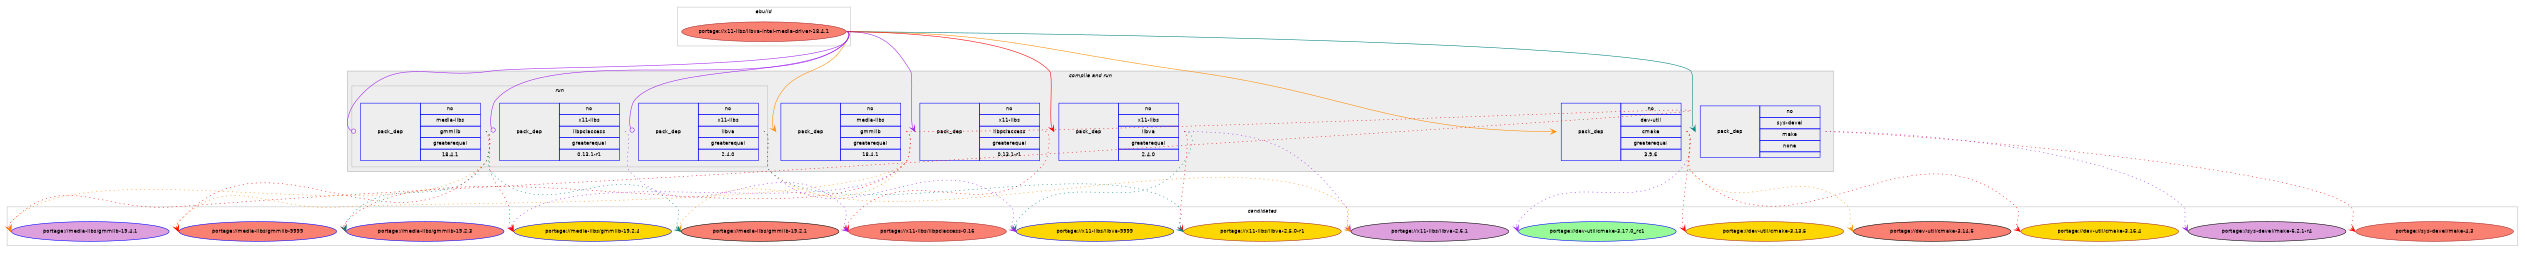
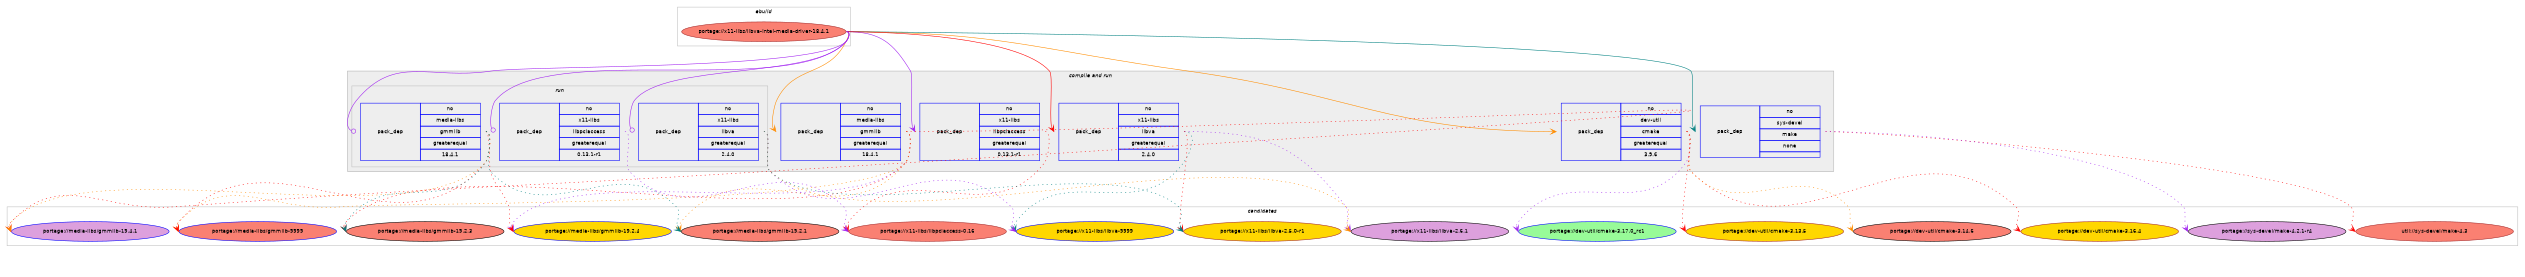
(425, 231) -> (425, 231)
(2267, 231) -> (2267, 231)
(2435, 231) -> (2435, 231)
